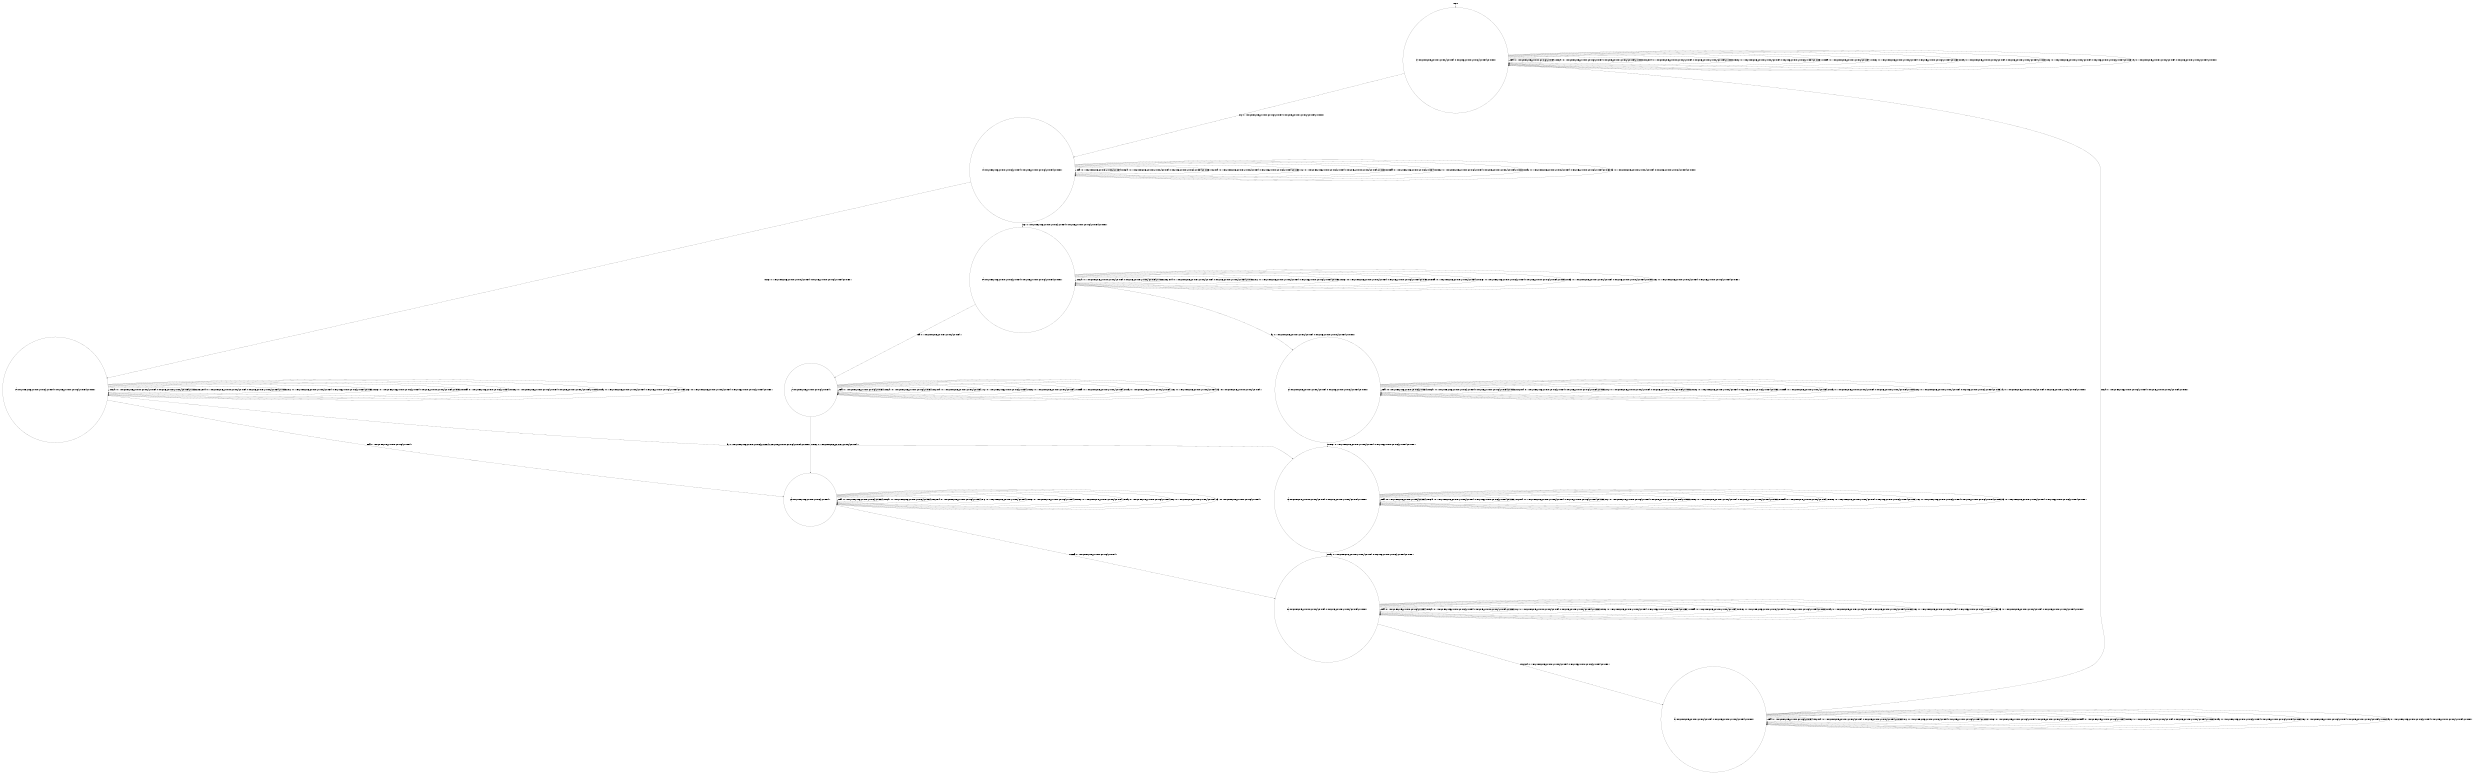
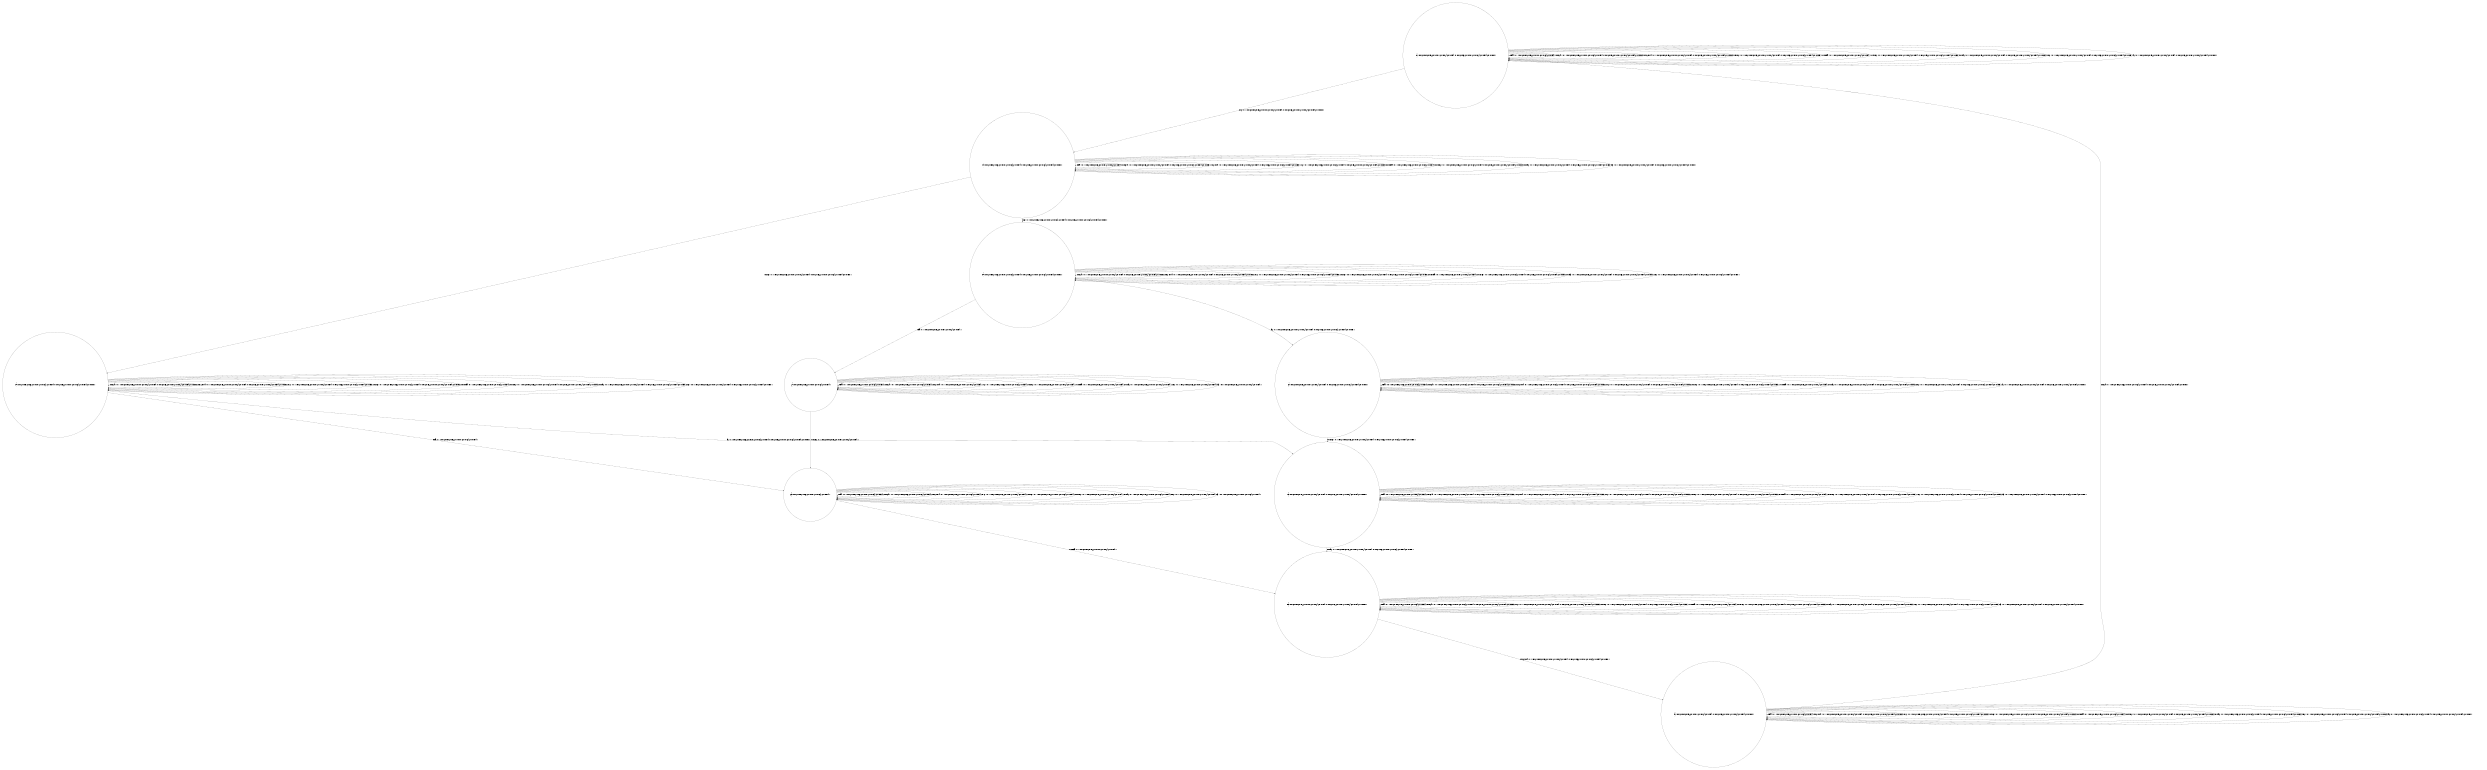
(1456, 3) -> none
